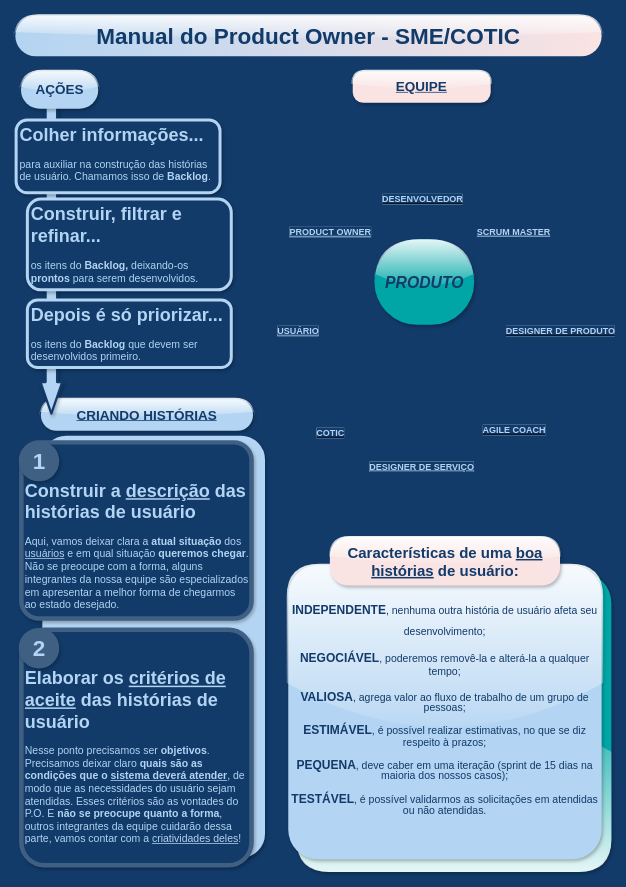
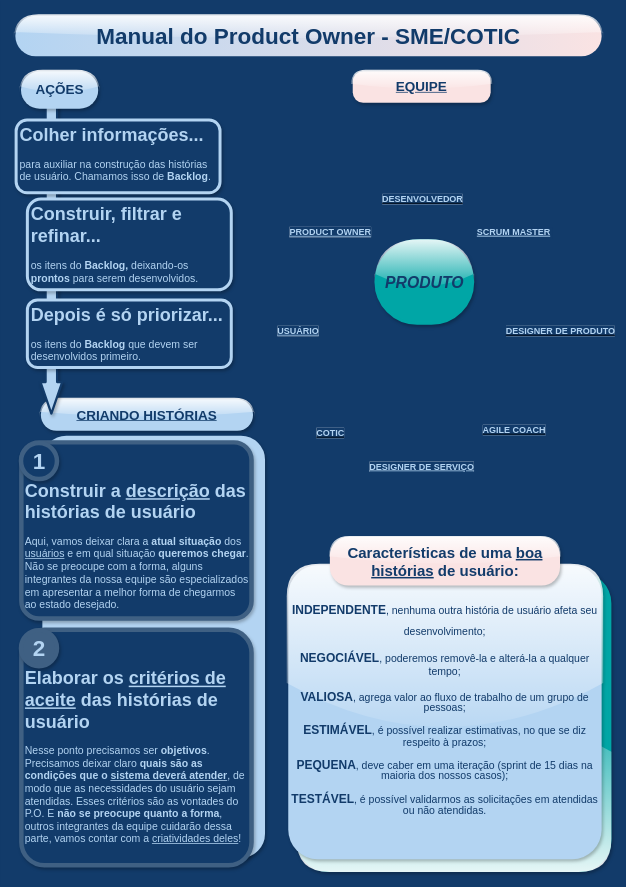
(39, 461) -> (39, 461)
